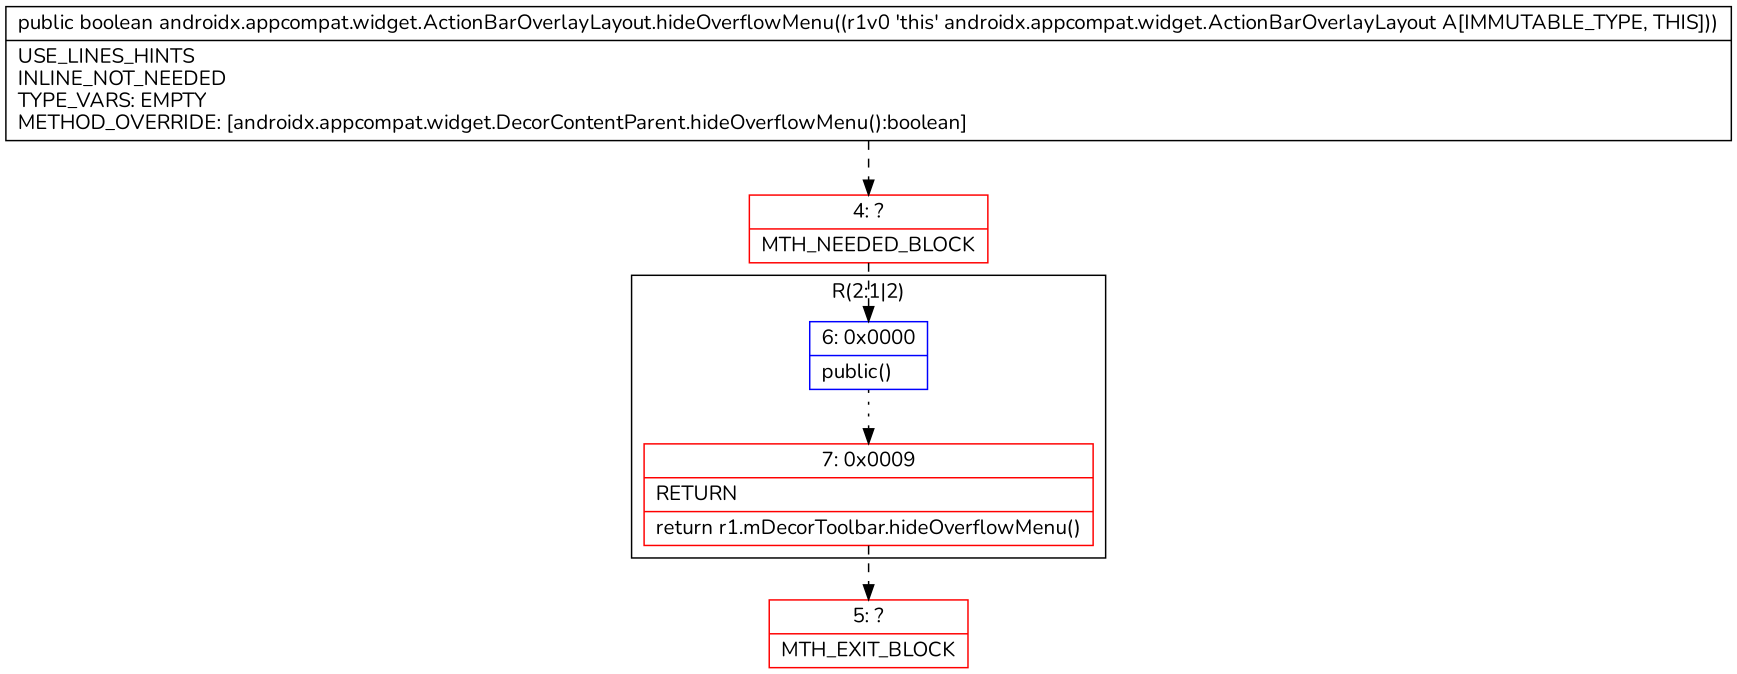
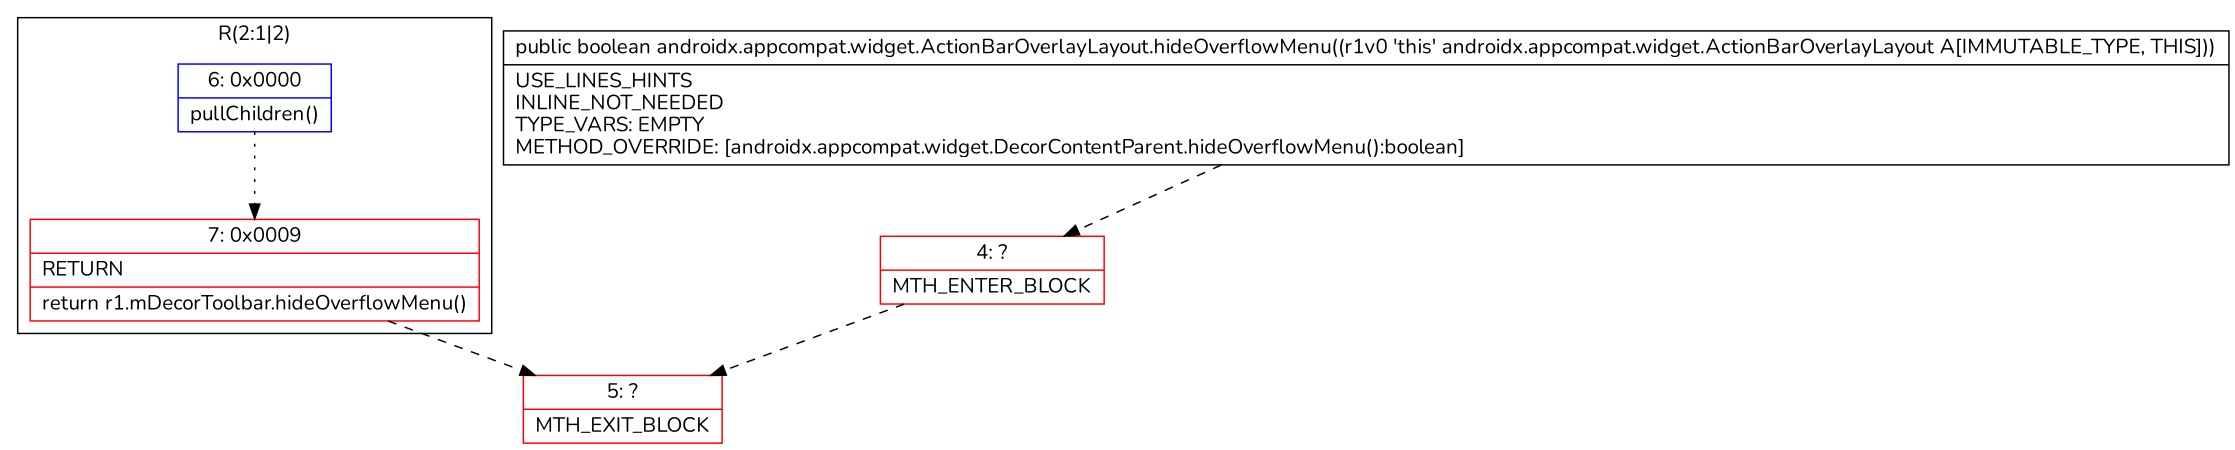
(869, 245) -> (992, 286)
(869, 285) -> (815, 337)
(858, 372) -> (255, 114)
